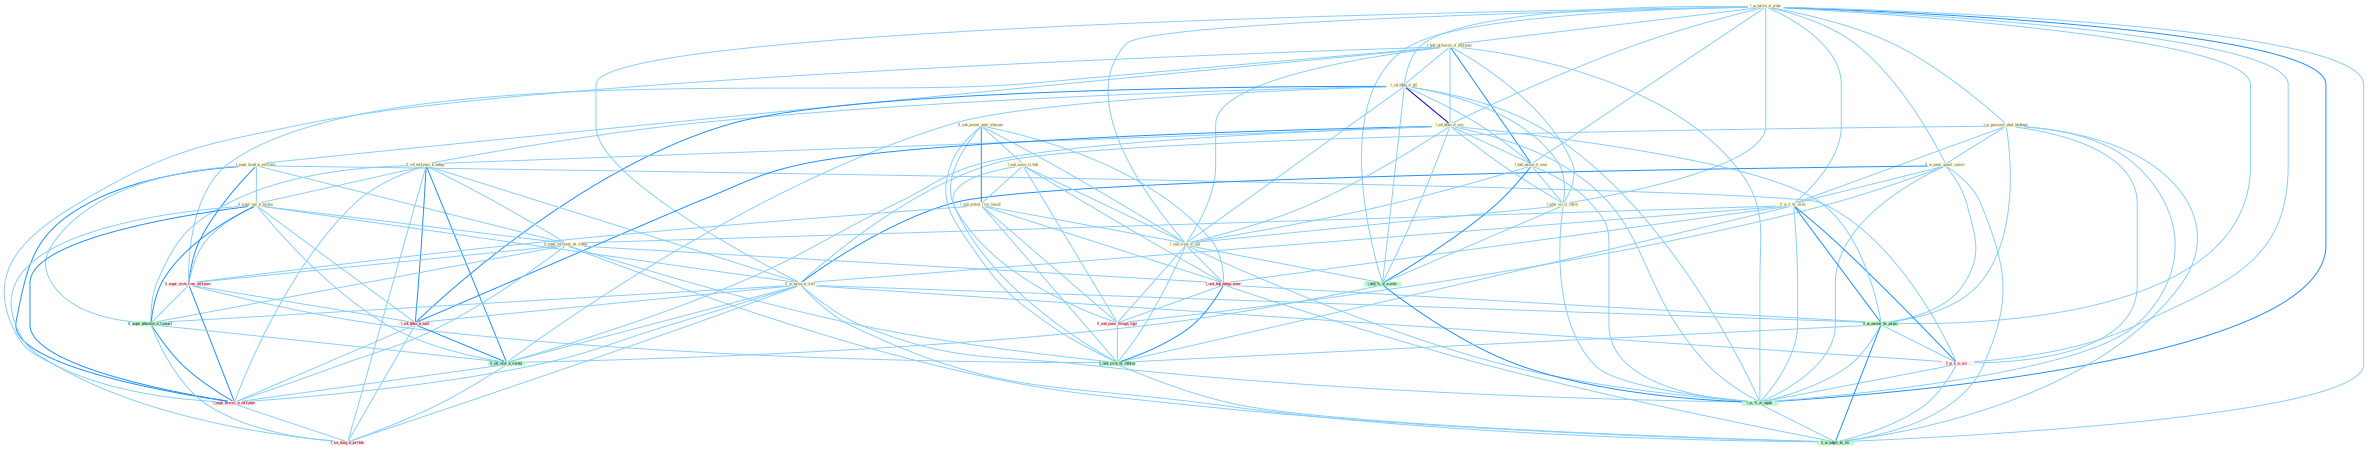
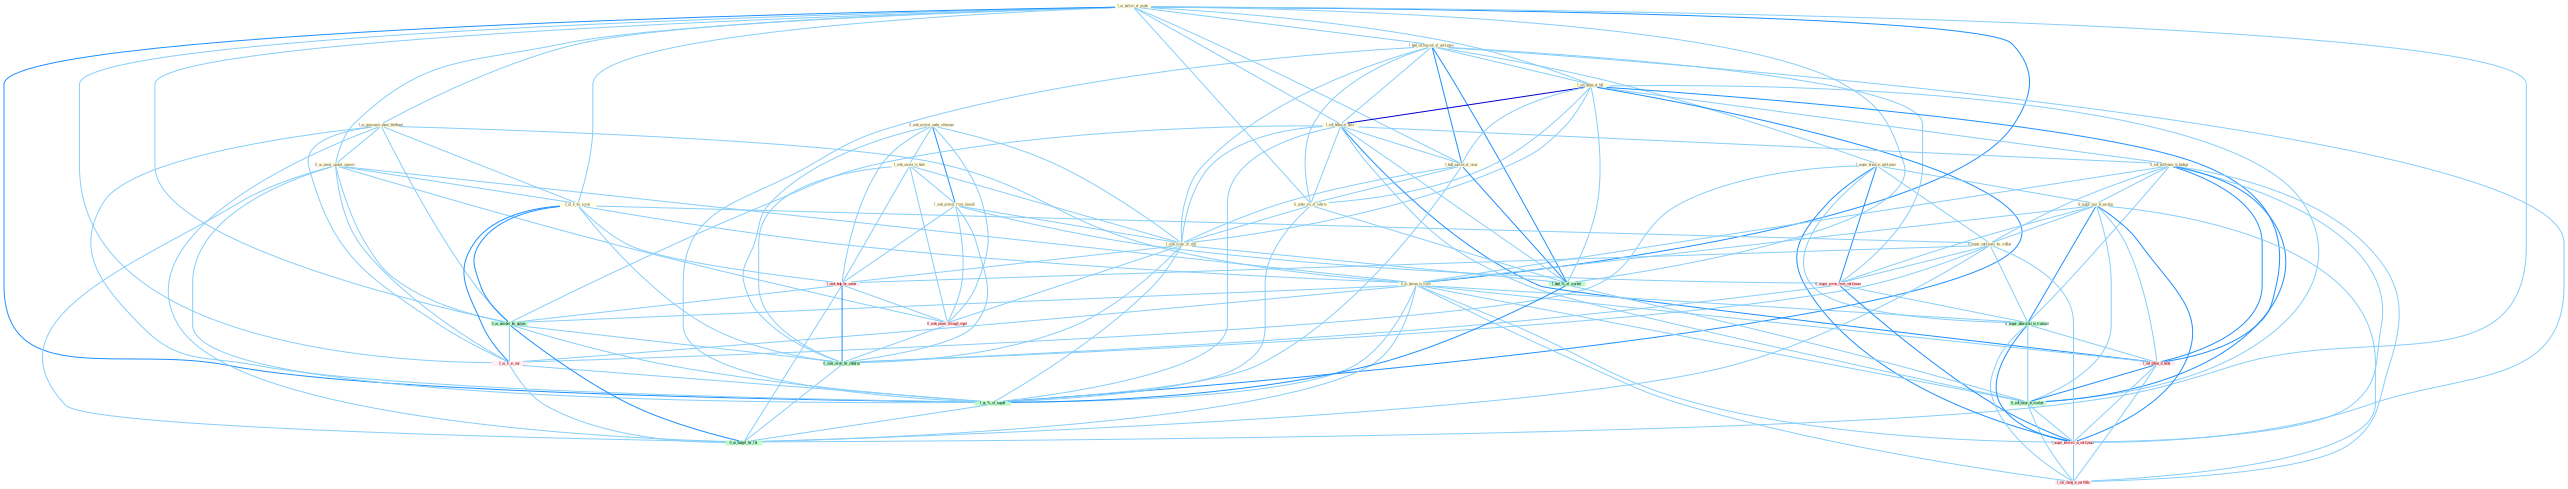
(1282, 24) -> none
(1018, 29) -> (1935, 29)
none -> (1495, 152)
(1383, 177) -> (902, 227)
(1607, 180) -> (1642, 339)
(1563, 205) -> (1311, 205)
none -> (353, 232)
(1224, 284) -> (842, 284)
(302, 304) -> (2092, 344)
(1798, 309) -> none
